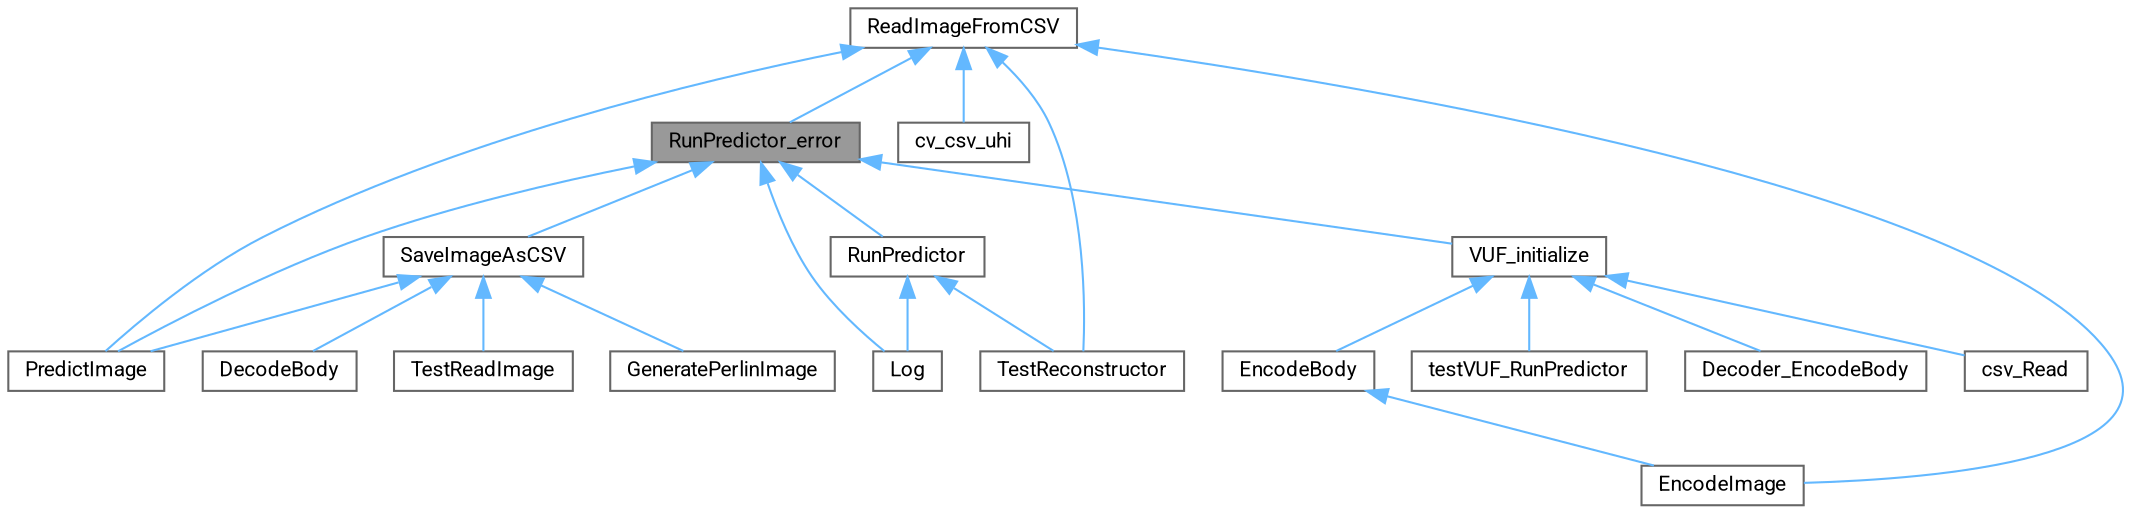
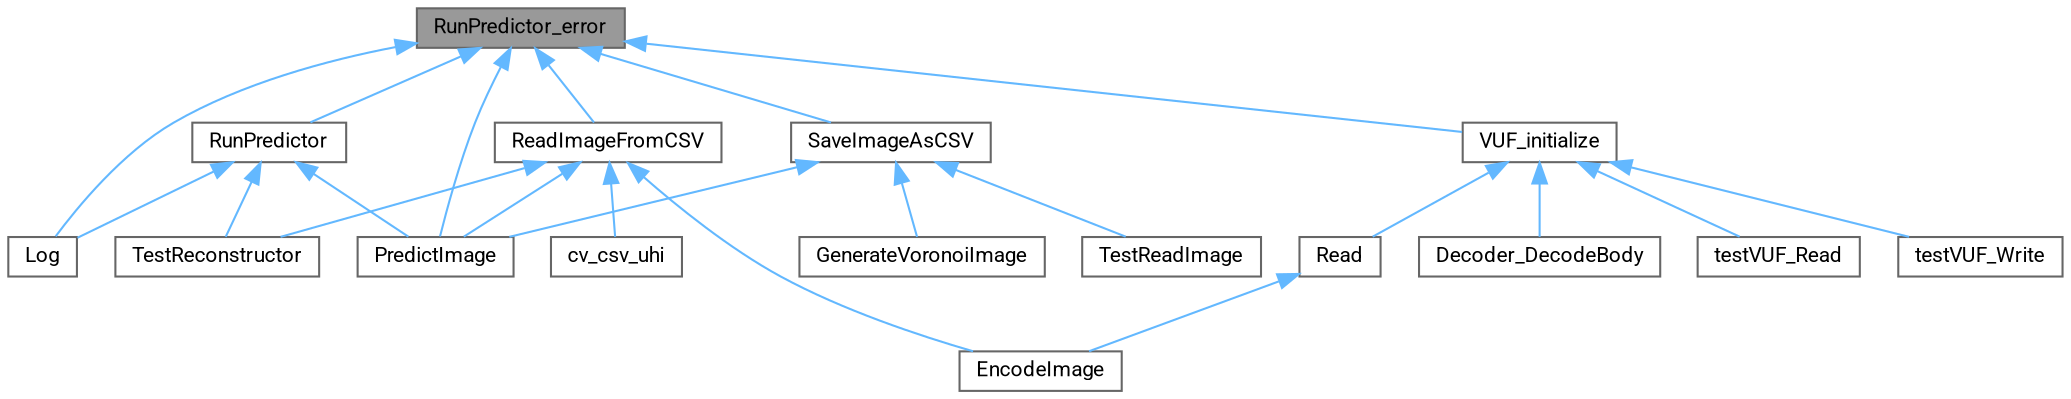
(851, 90) -> (571, 94)
none -> (356, 202)
(280, 371) -> (922, 257)
(723, 371) -> none
(1298, 371) -> (1340, 257)
(1529, 371) -> (1980, 257)
(1806, 371) -> (1540, 257)
(2026, 371) -> (1779, 257)
